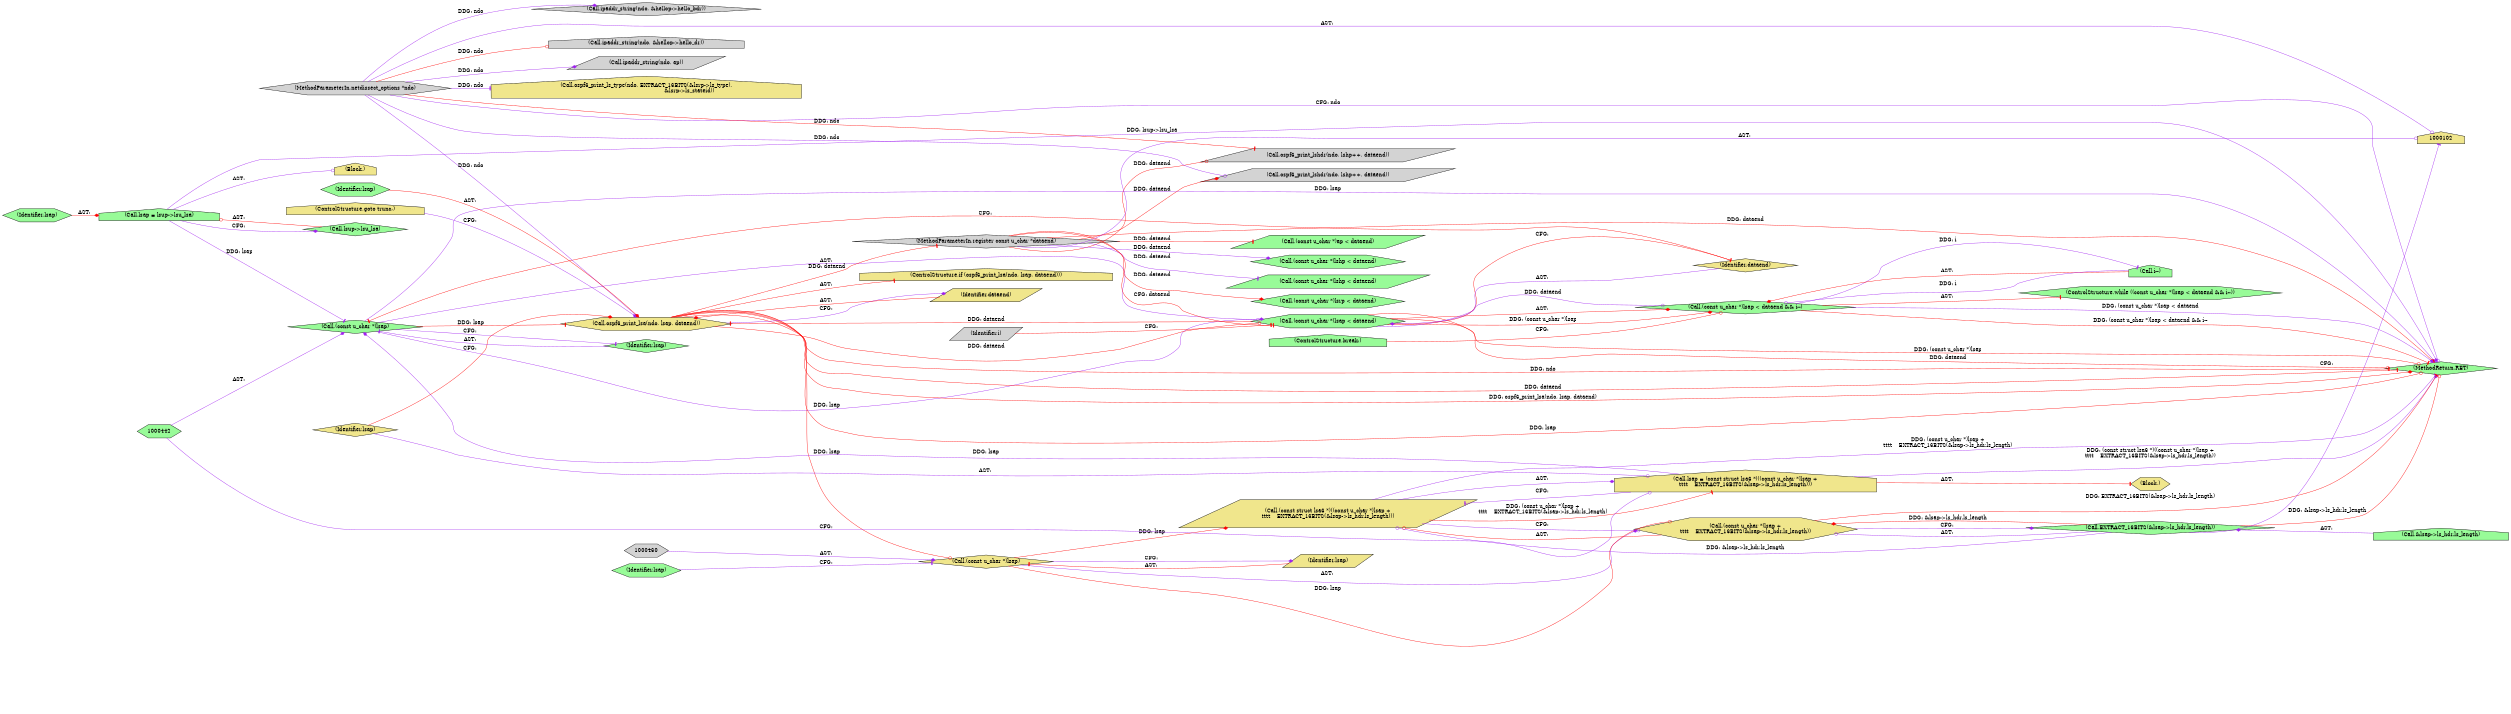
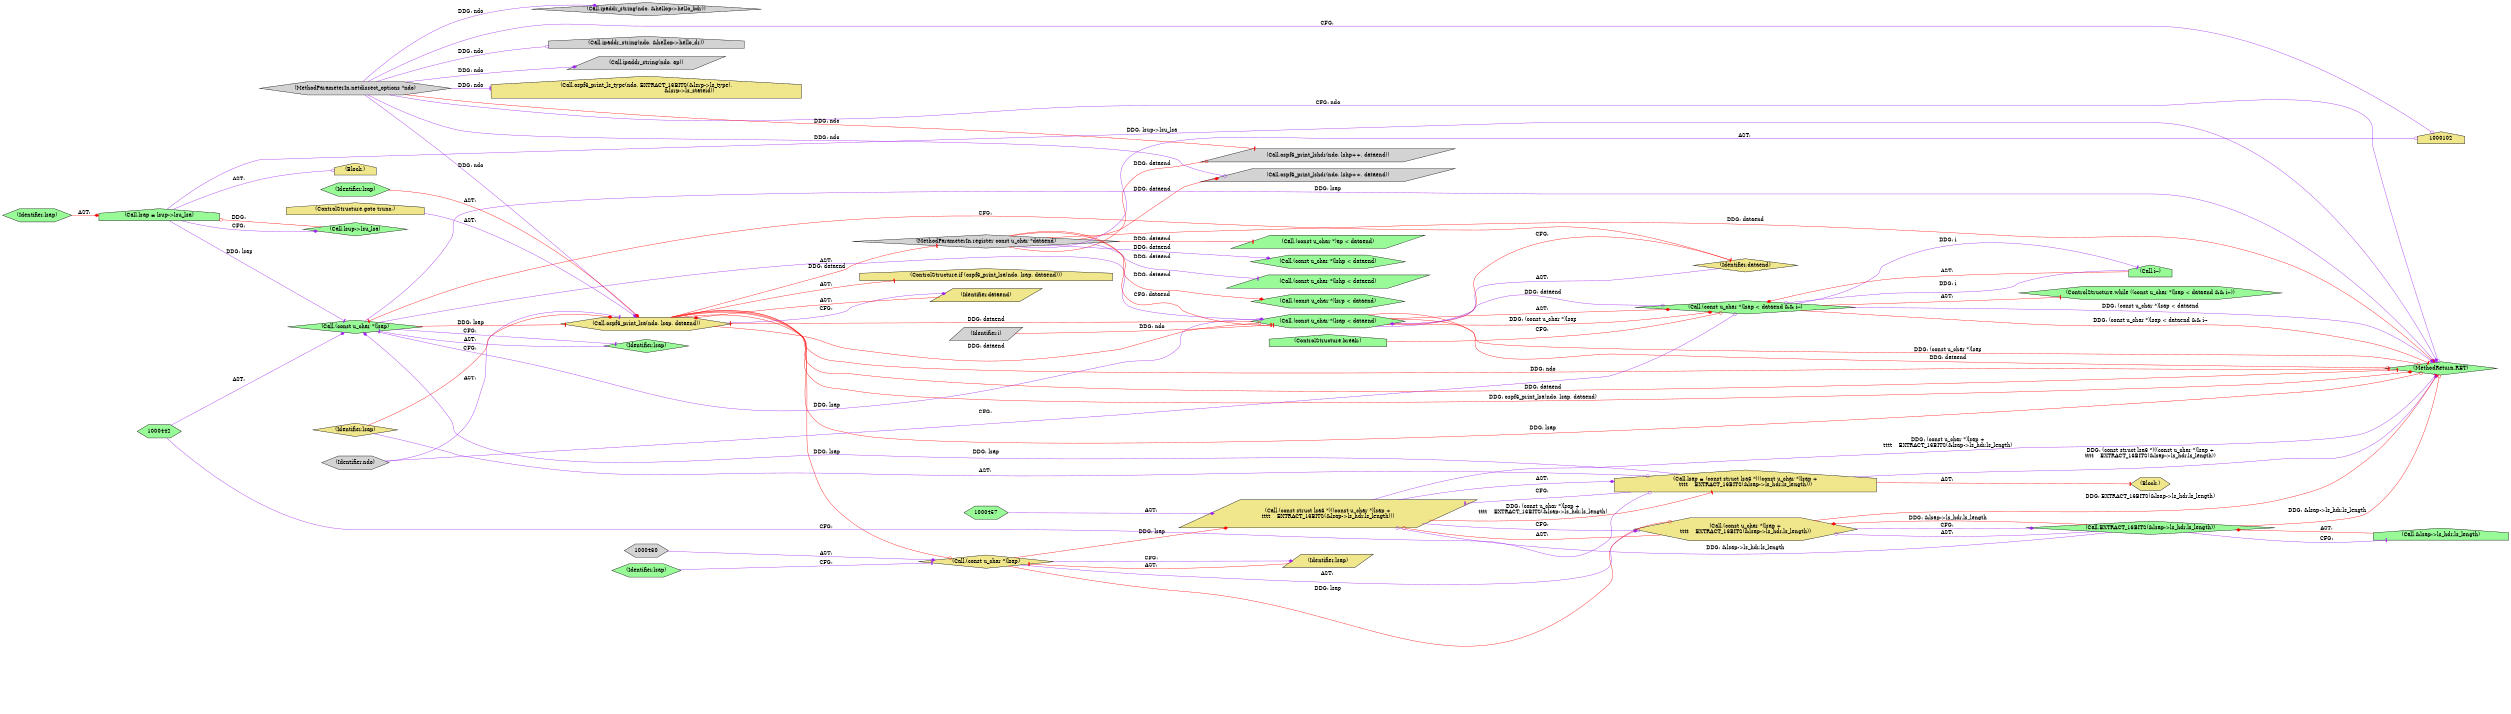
(1328, 23) -> (1328, 23)
(460, 59) -> (460, 59)
(240, 218) -> (240, 218)
(471, 221) -> (471, 221)
(1152, 327) -> (1152, 327)
(2359, 381) -> (2286, 541)
none -> (355, 463)
none -> (986, 513)
(2307, 532) -> (2307, 532)
